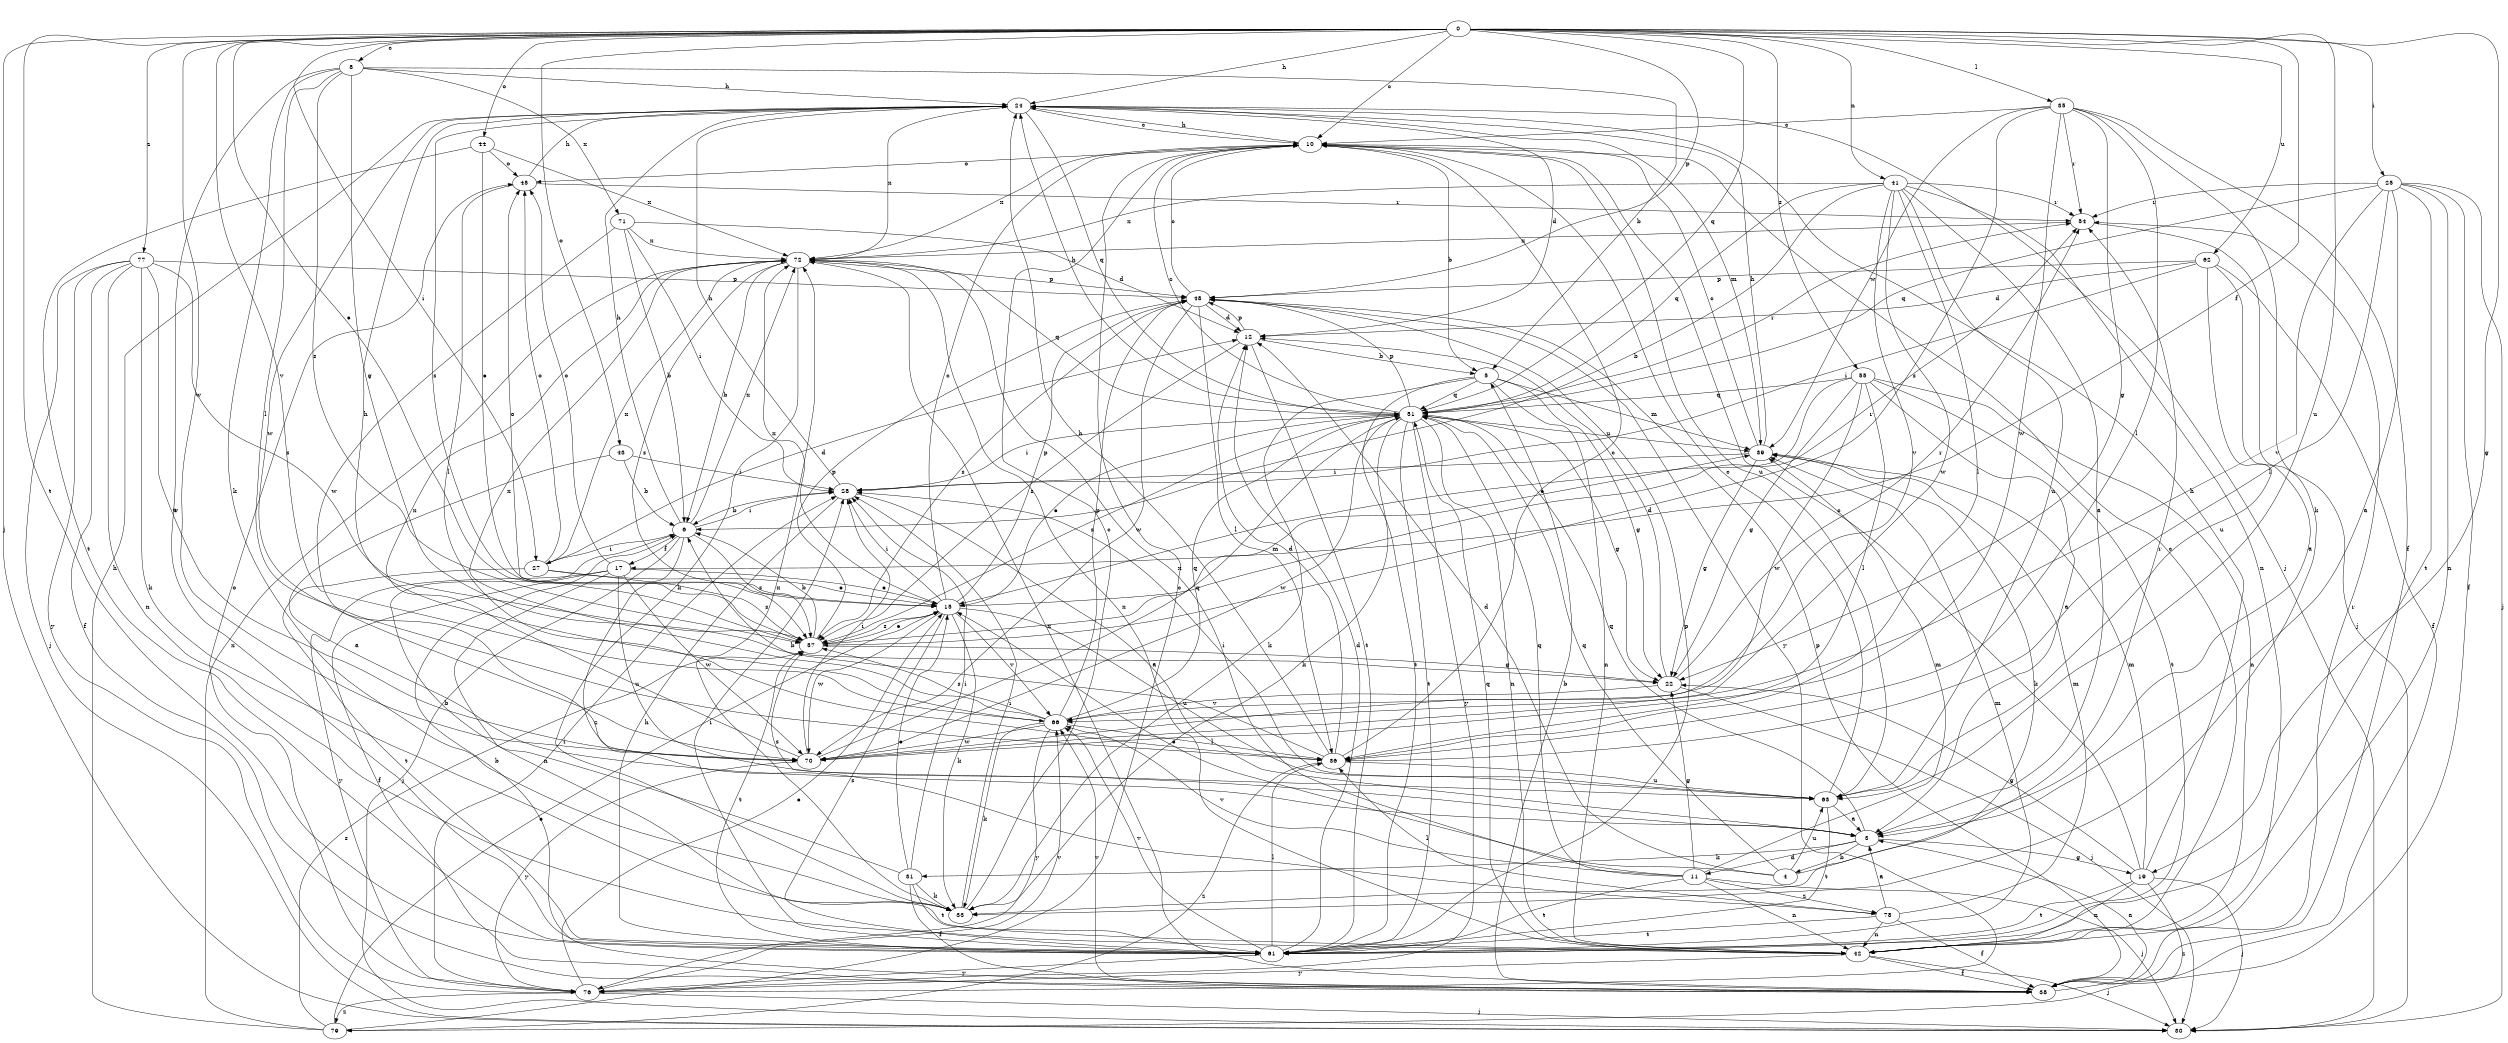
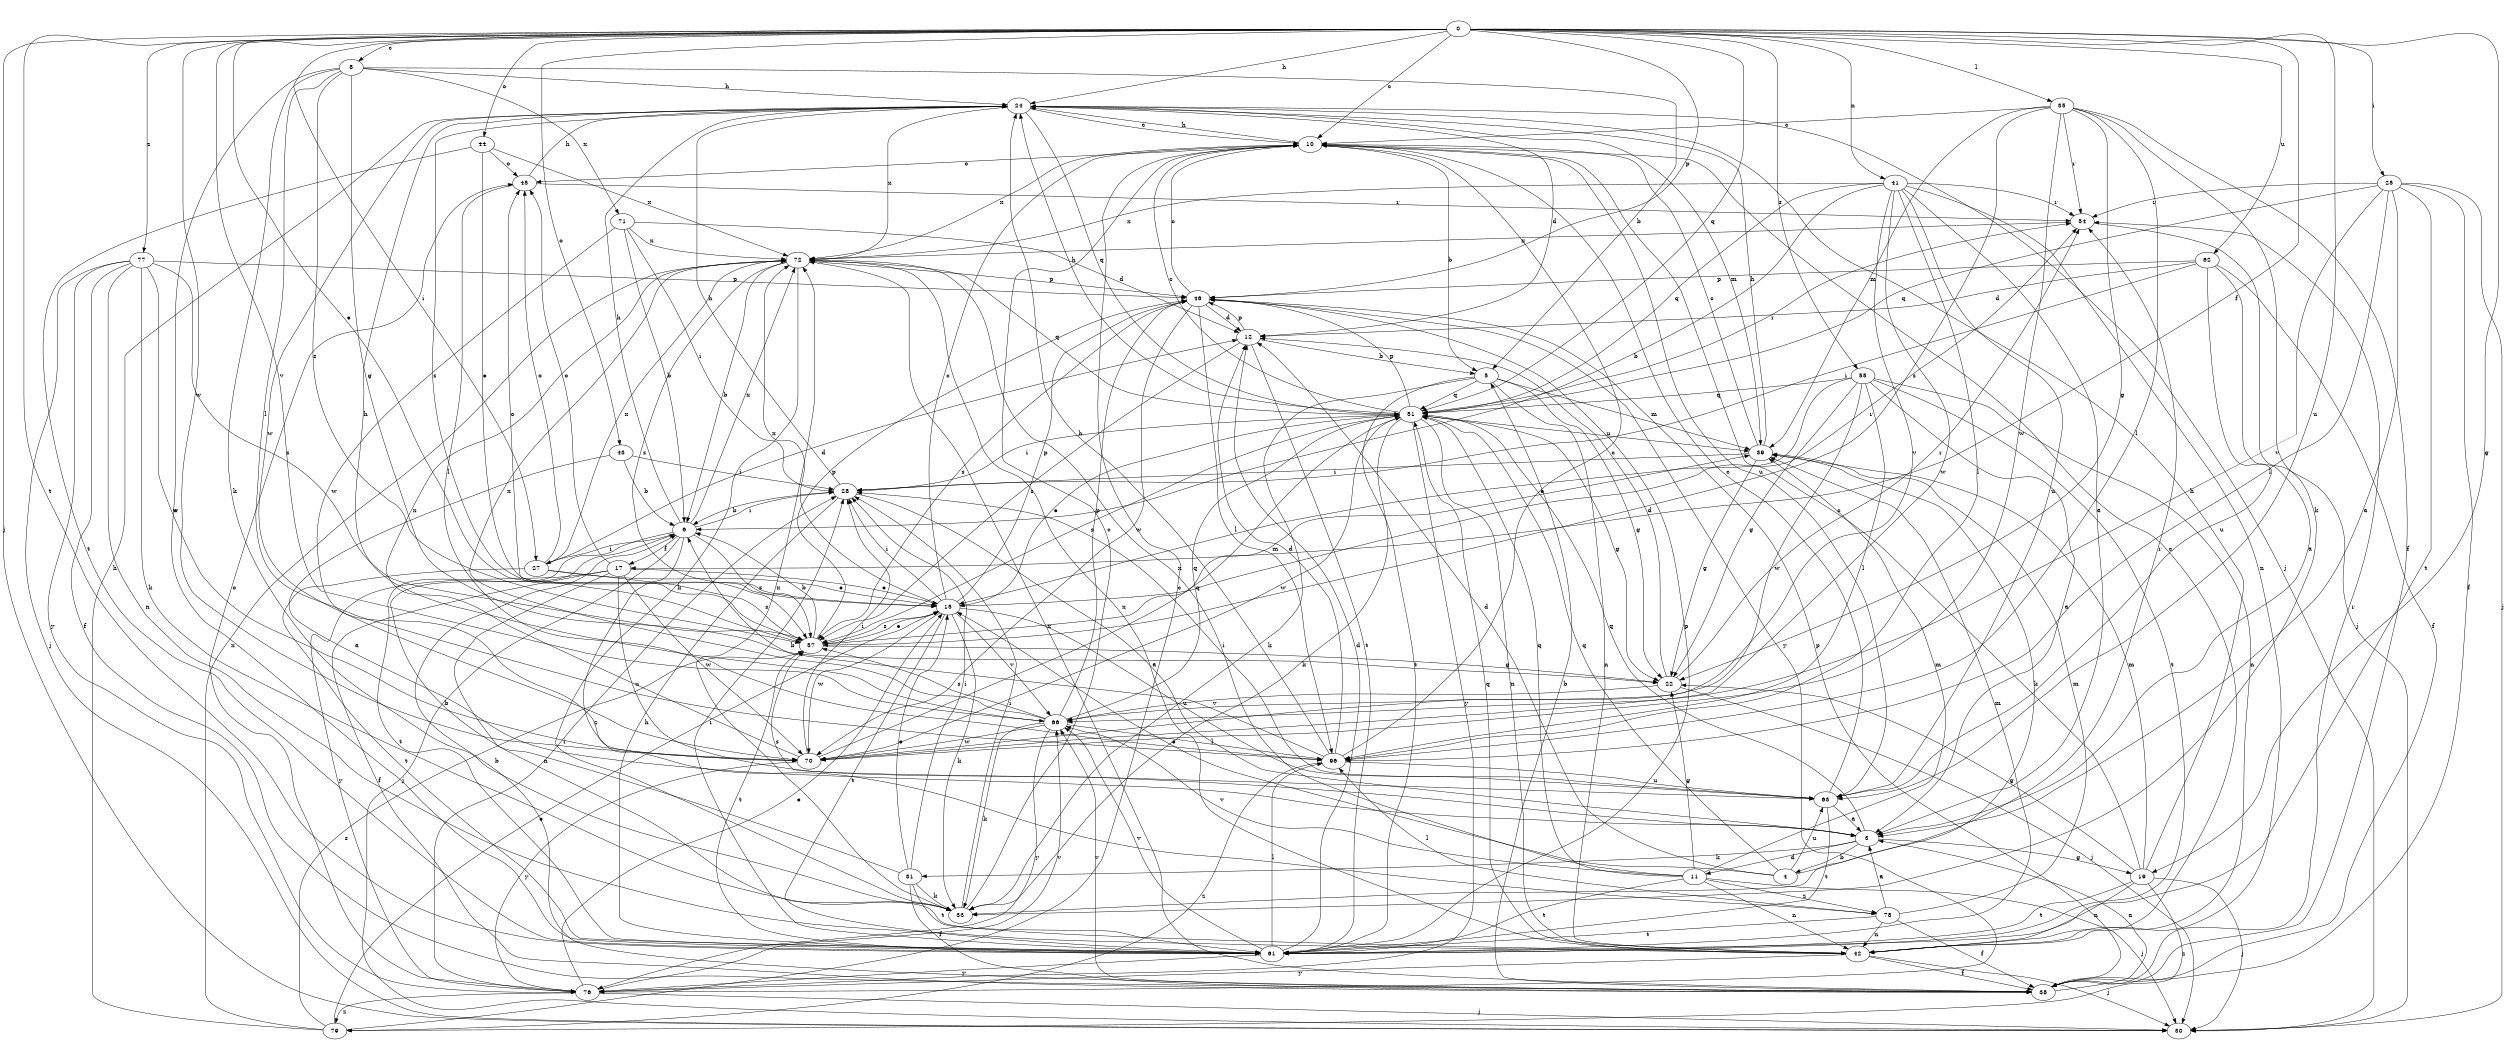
(1873, 279) -> (1873, 279)
(1198, 299) -> (1198, 299)
(176, 511) -> (176, 511)
(2377, 733) -> none
(1430, 736) -> (575, 893)
(1334, 761) -> (1334, 761)
(853, 780) -> (853, 780)
